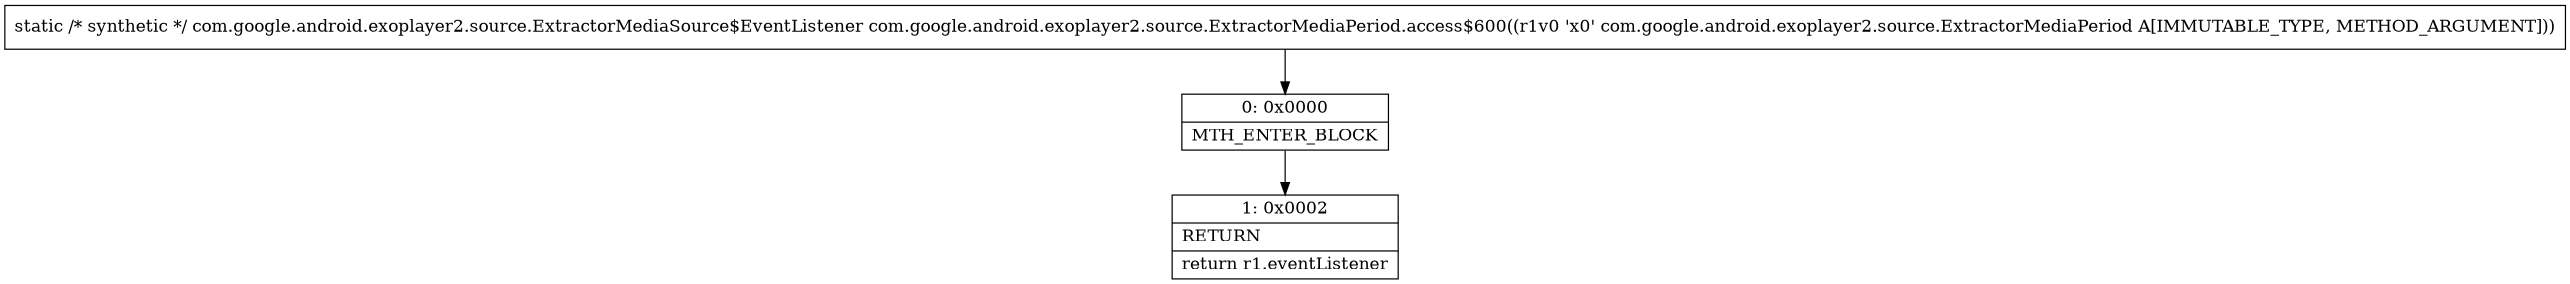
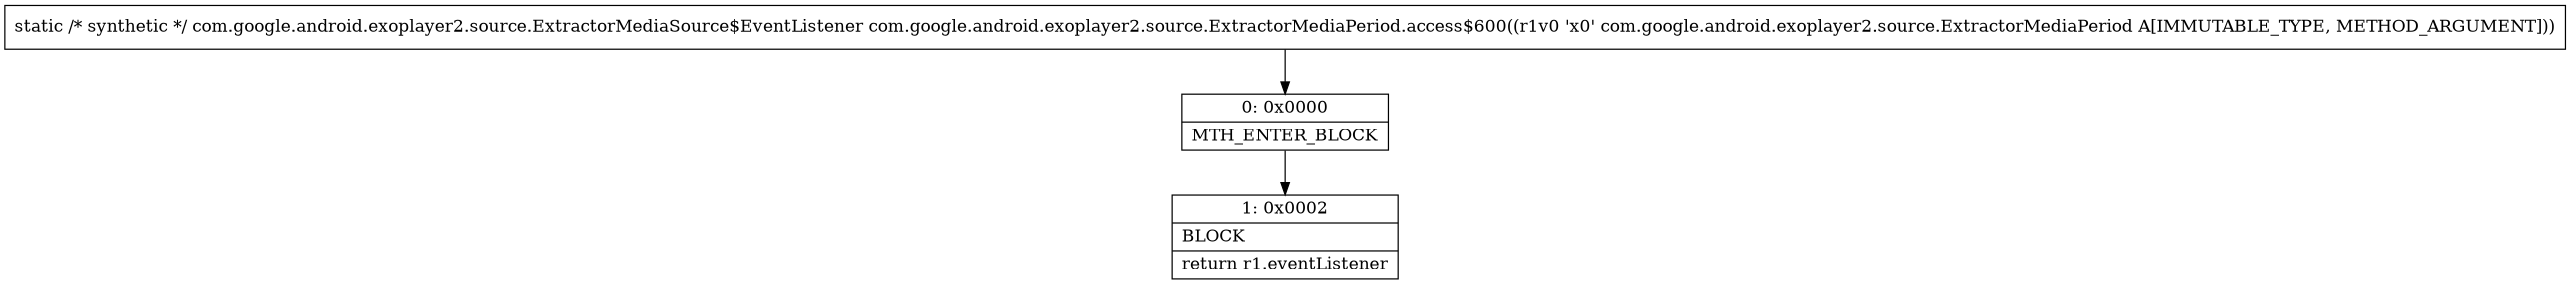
(1221, 236) -> (1213, 236)
